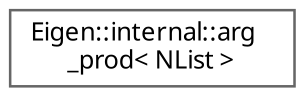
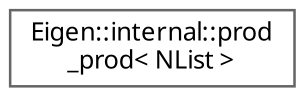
(152, 48) -> (152, 48)
